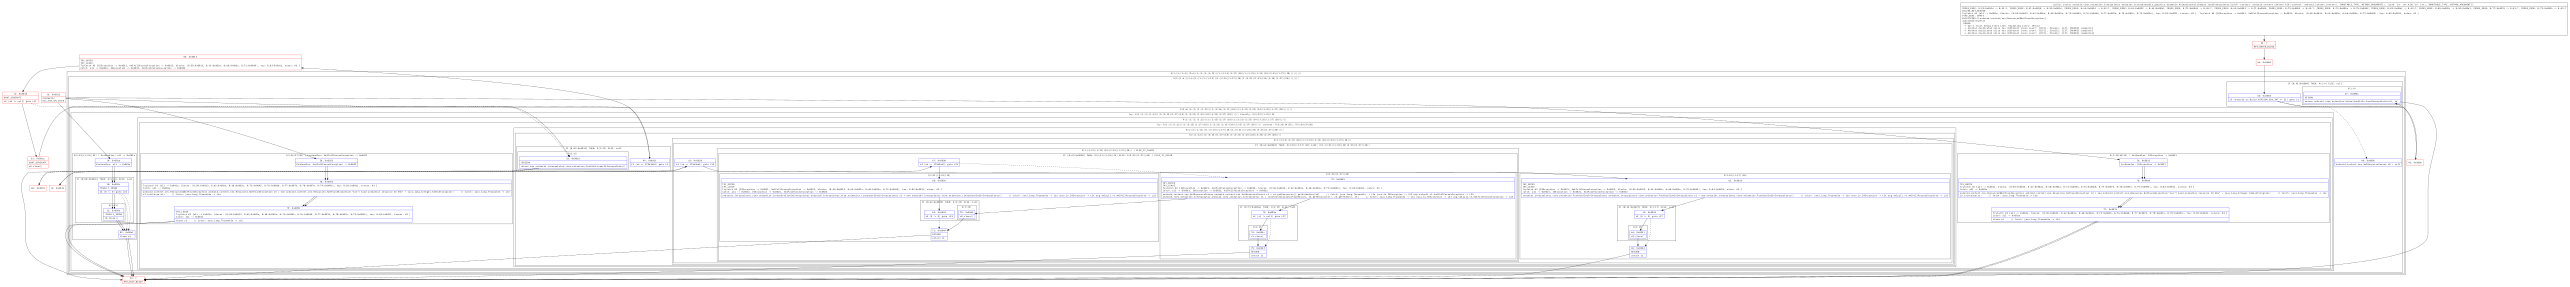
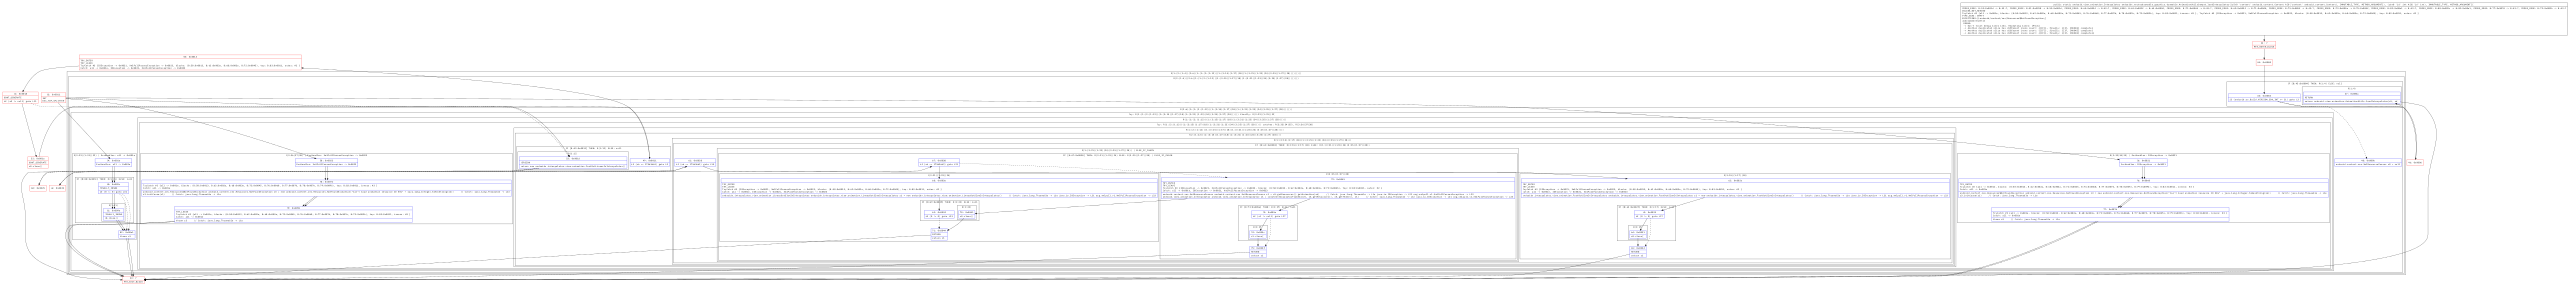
(49, 98) -> (45, 98)
